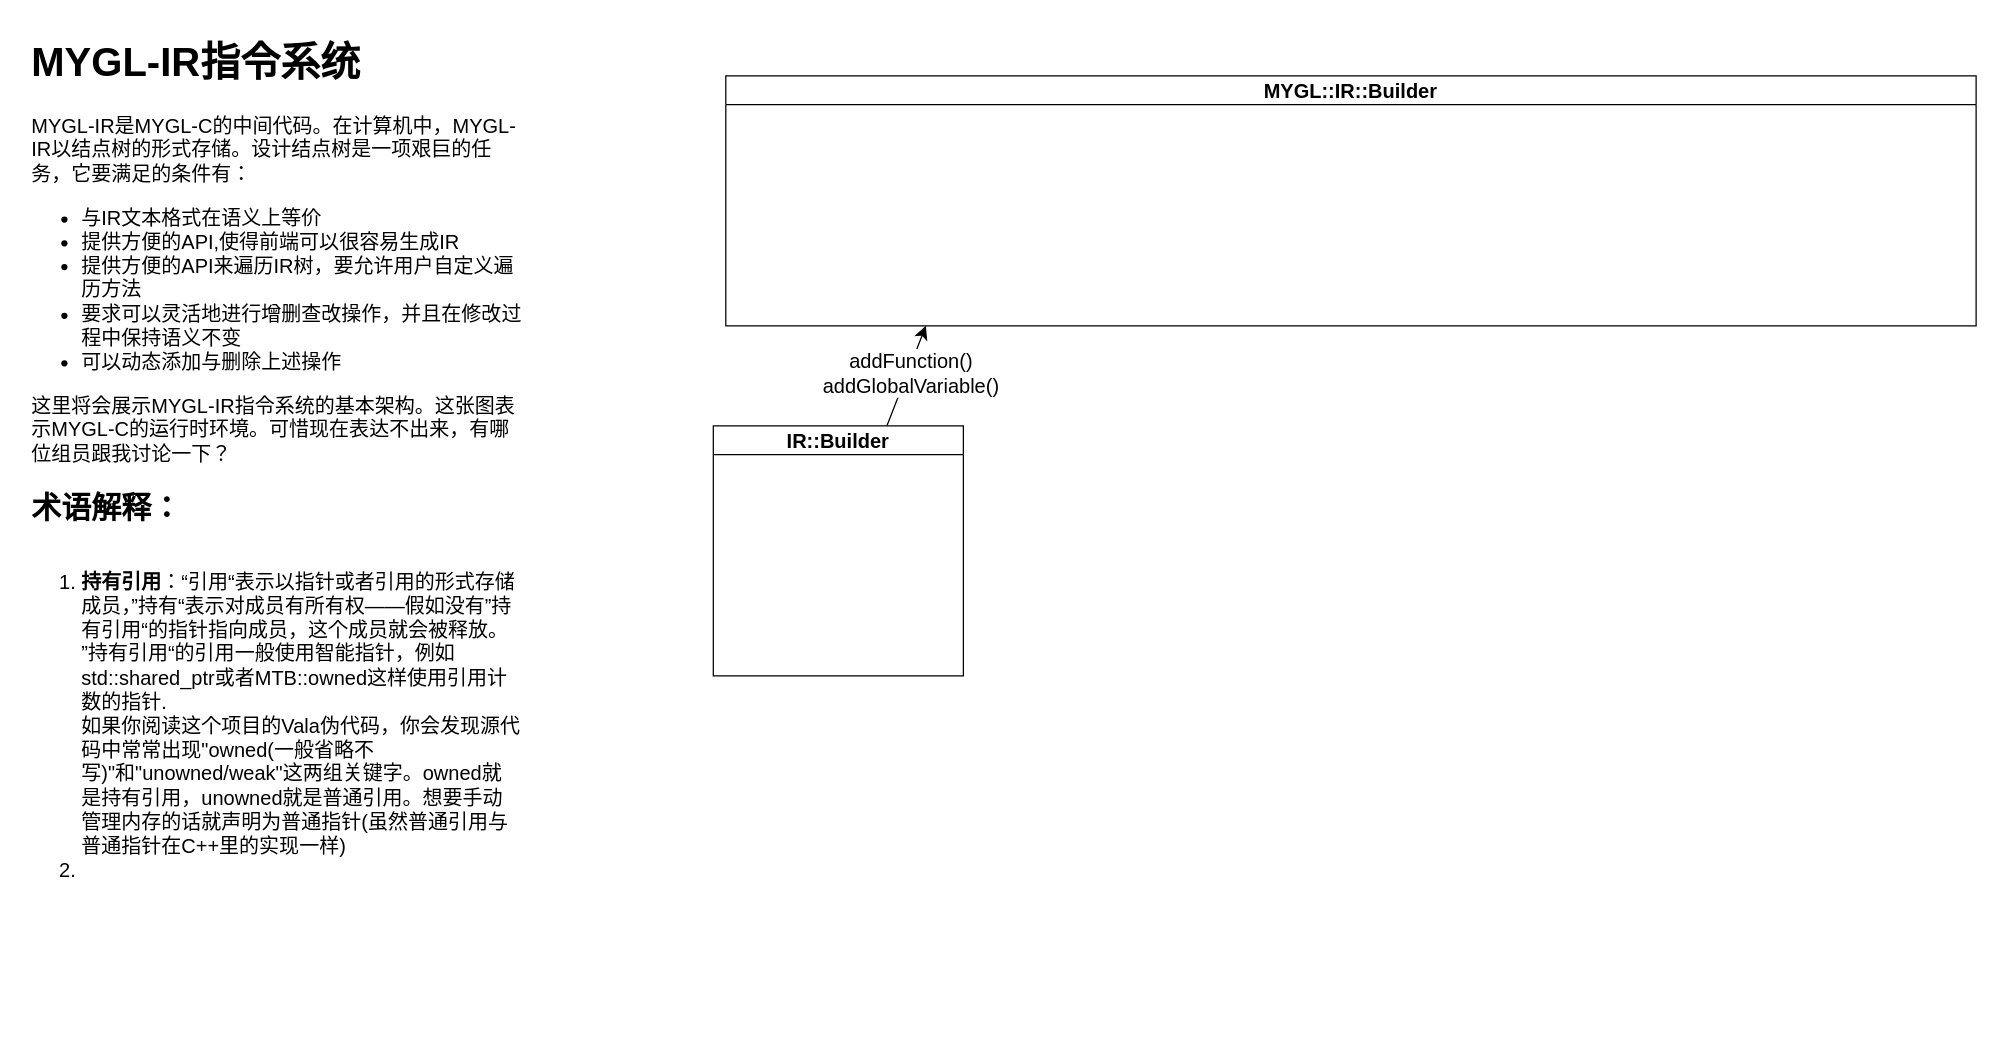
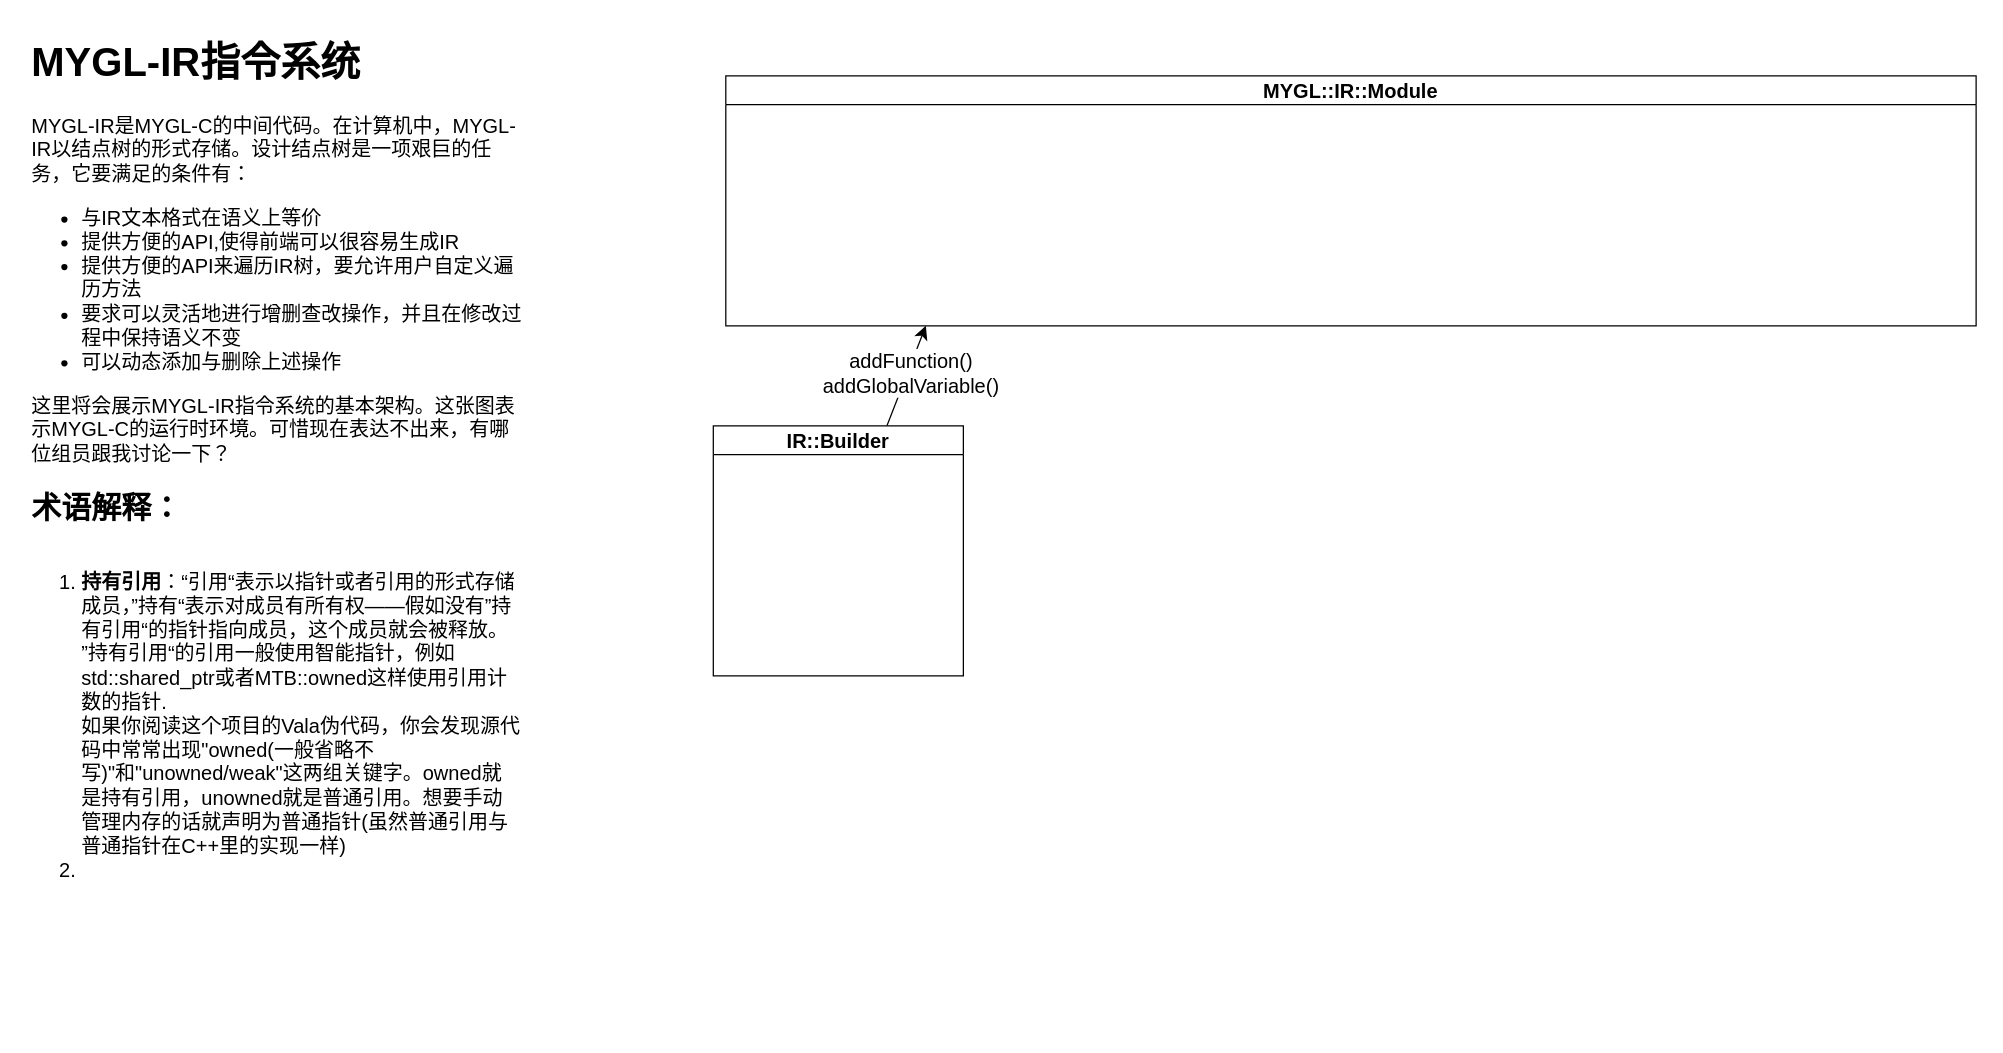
(1351, 91) -> (1351, 91)
